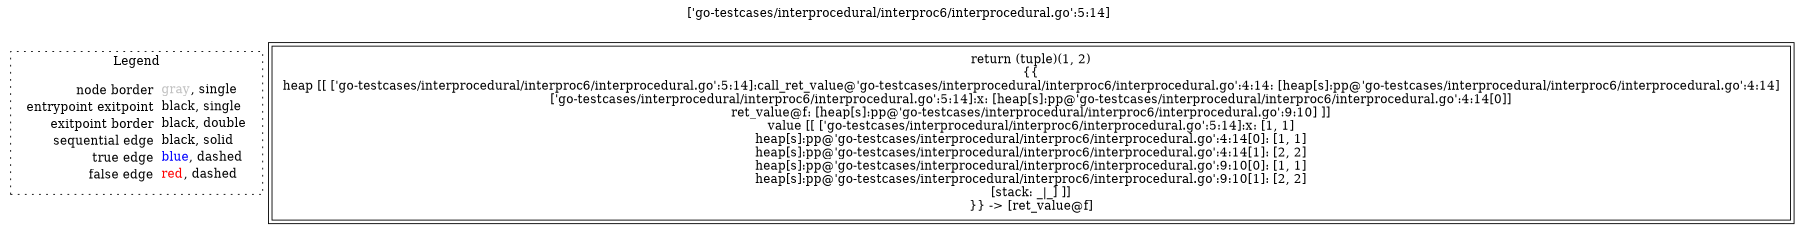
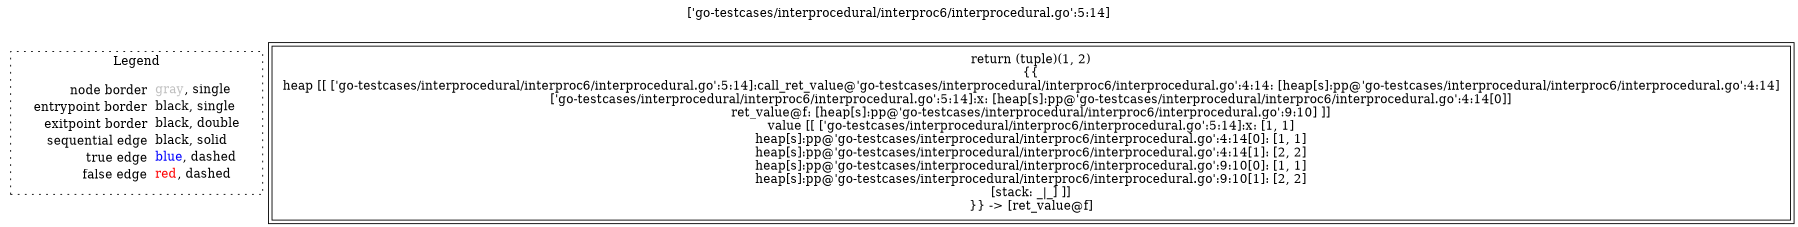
(92, 107) -> (93, 107)
